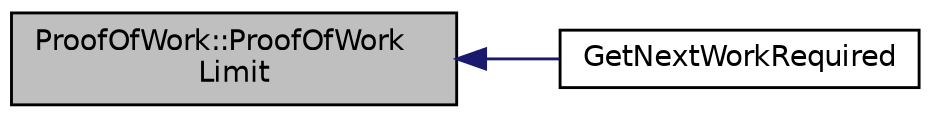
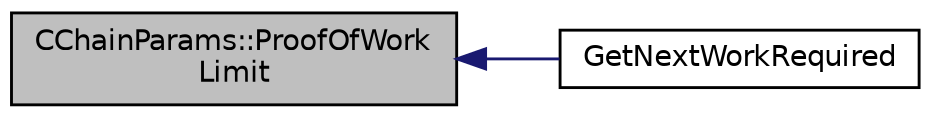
(234, 59) -> (234, 59)
